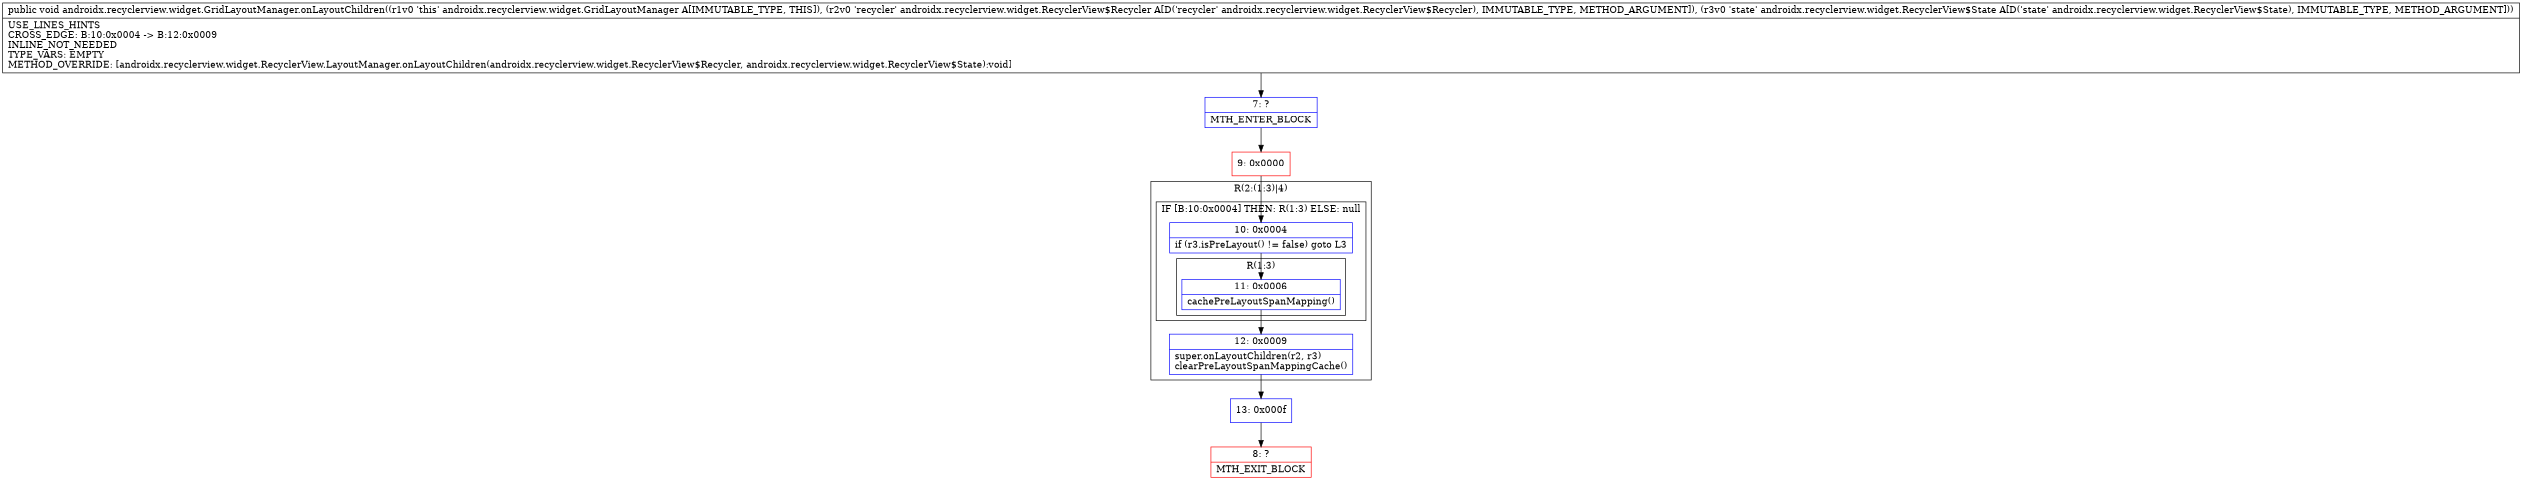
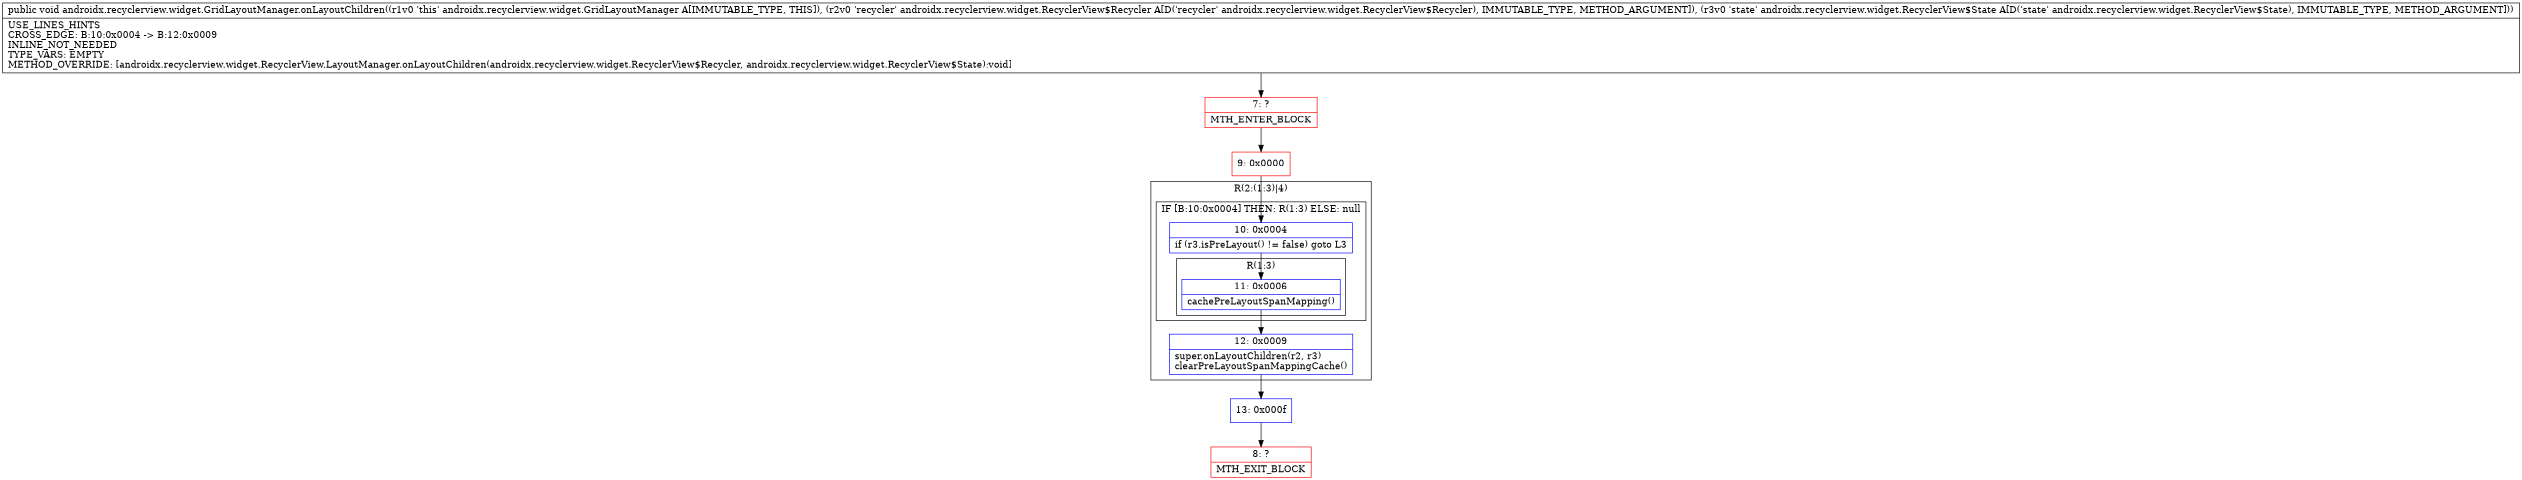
(1261, 112) -> (1261, 112)
